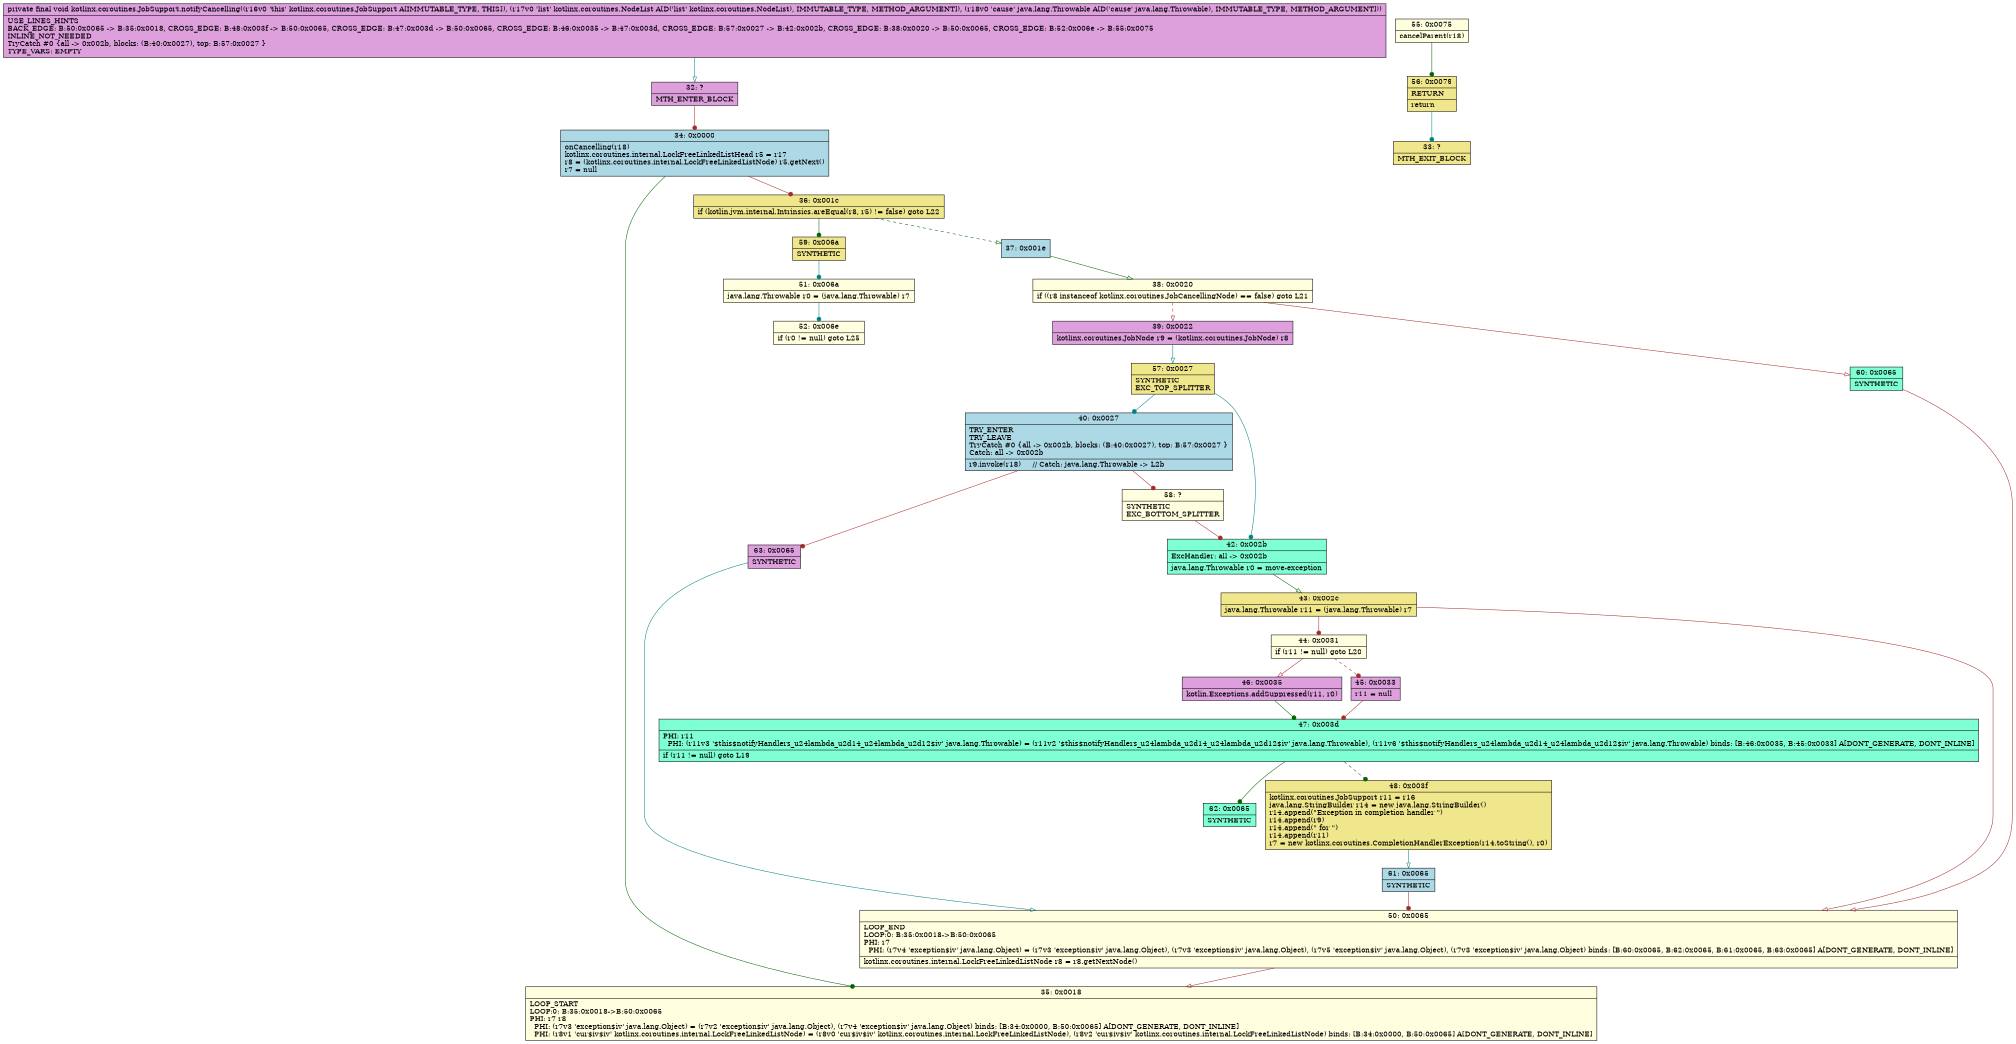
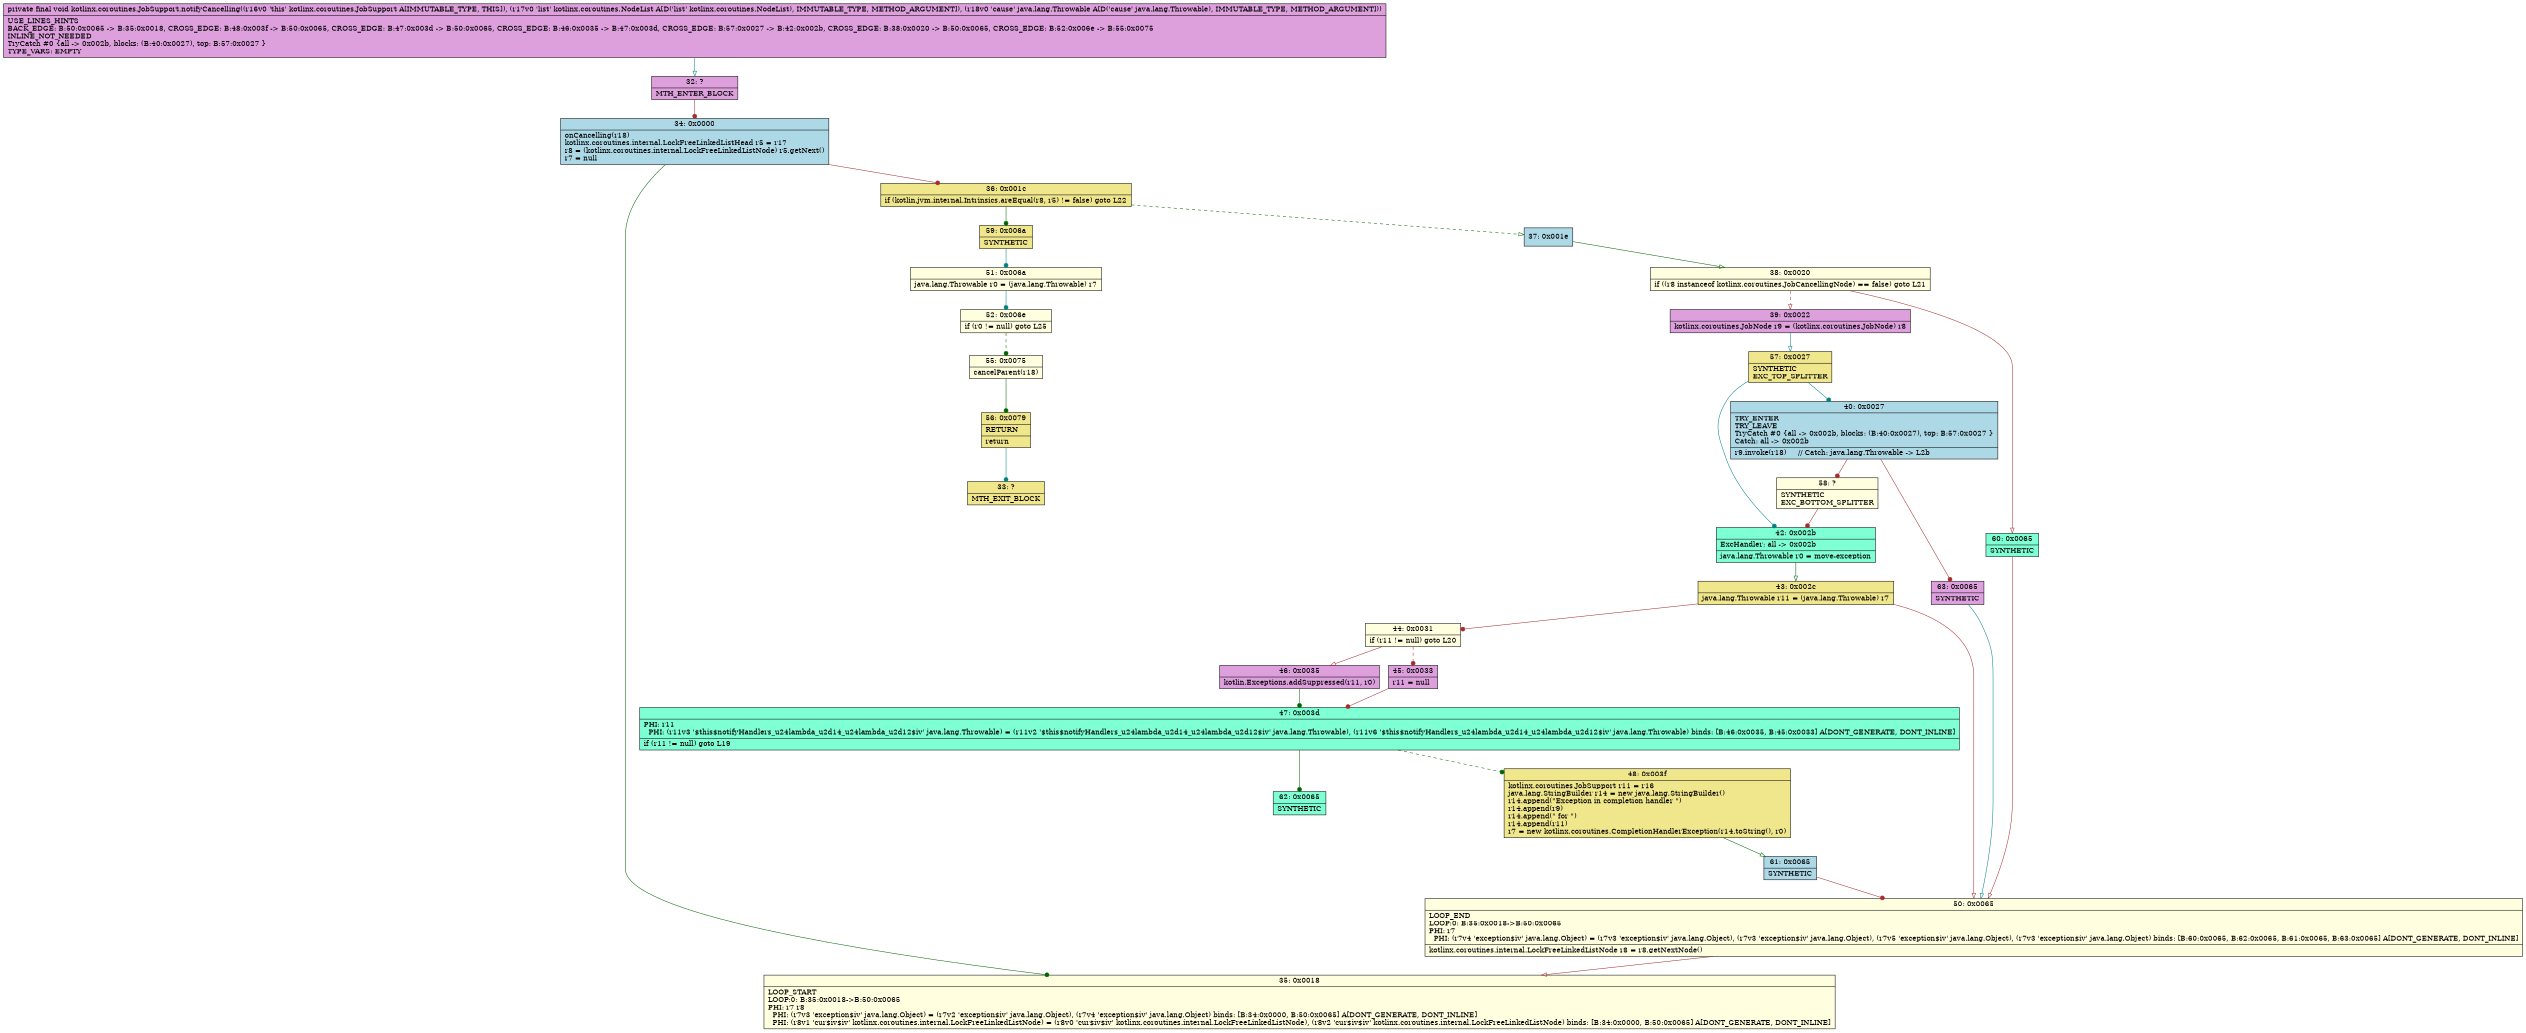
none -> (1006, 342)
(1409, 856) -> (1742, 846)
